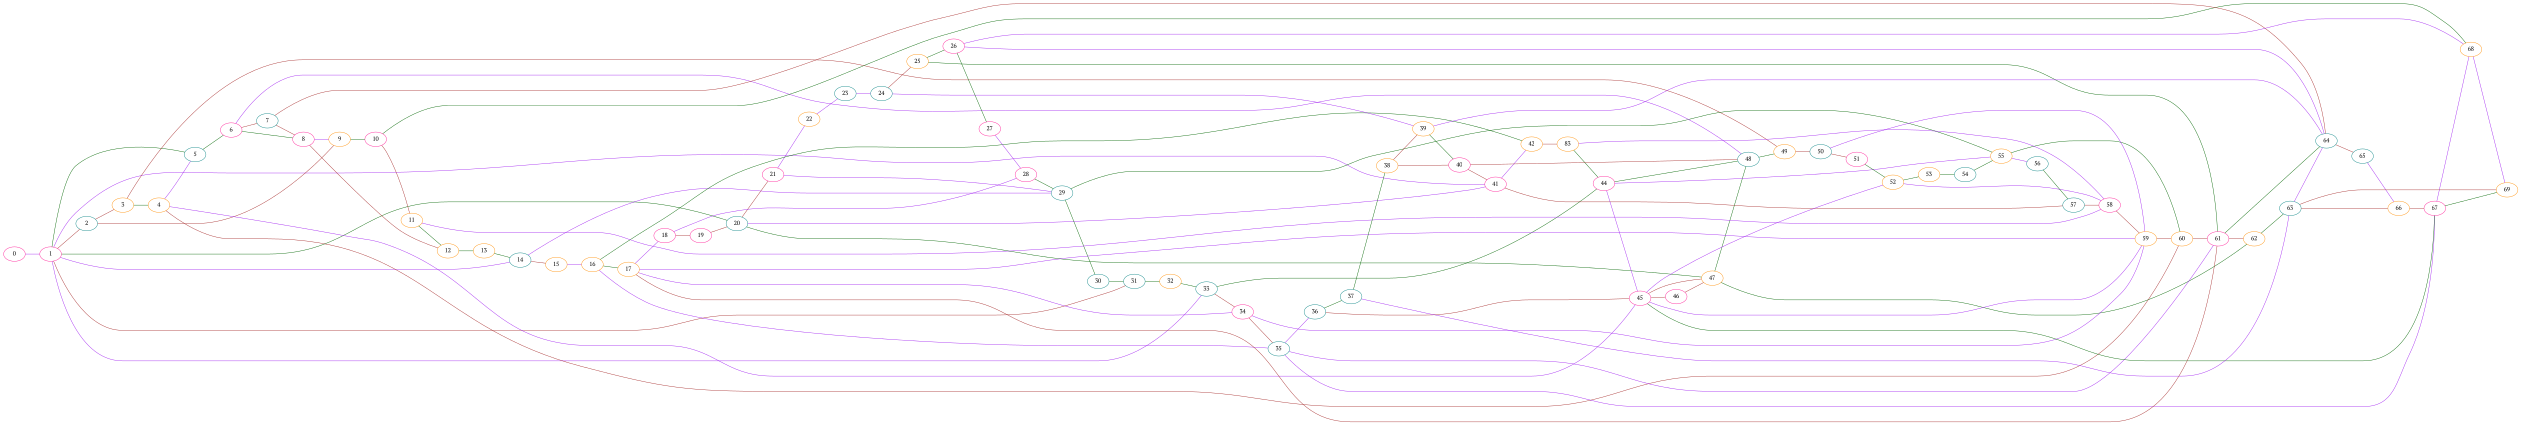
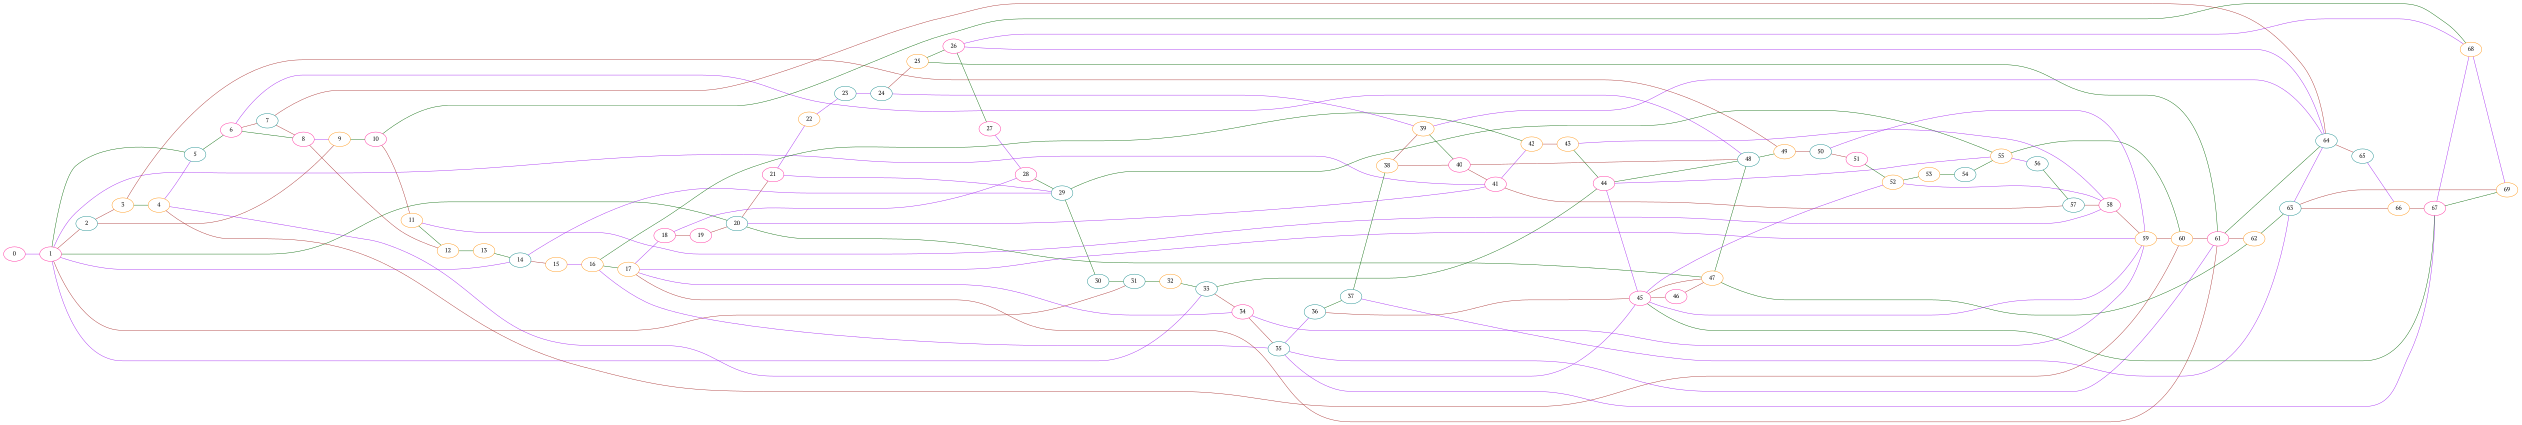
(1568, 144) -> (1568, 144)
